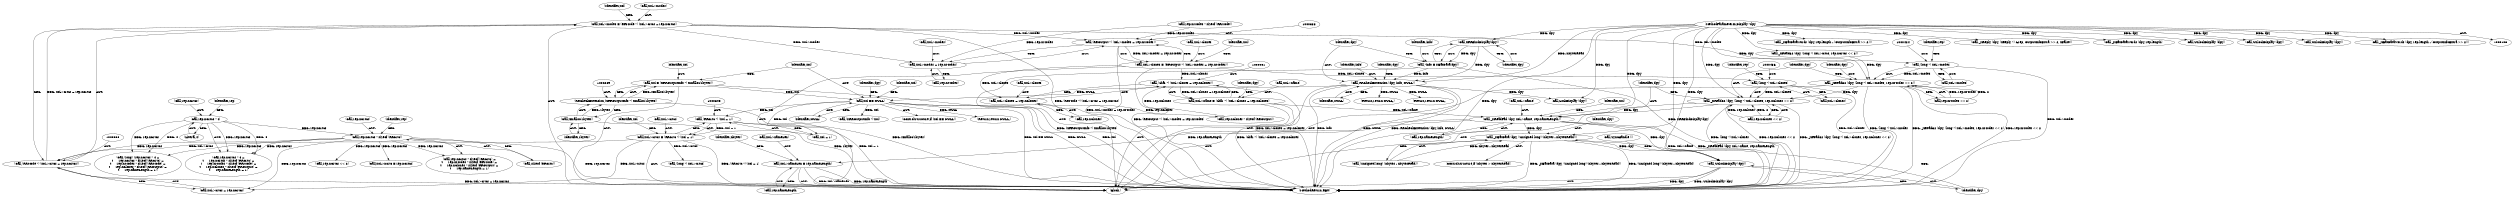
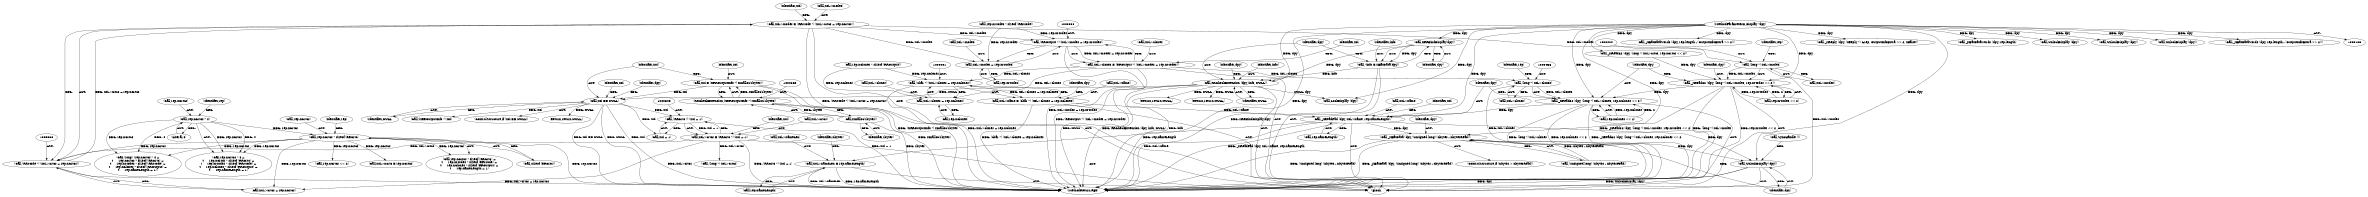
(1571, 54) -> (1290, 54)
(1516, 92) -> (1302, 92)
(1127, 107) -> (854, 90)
